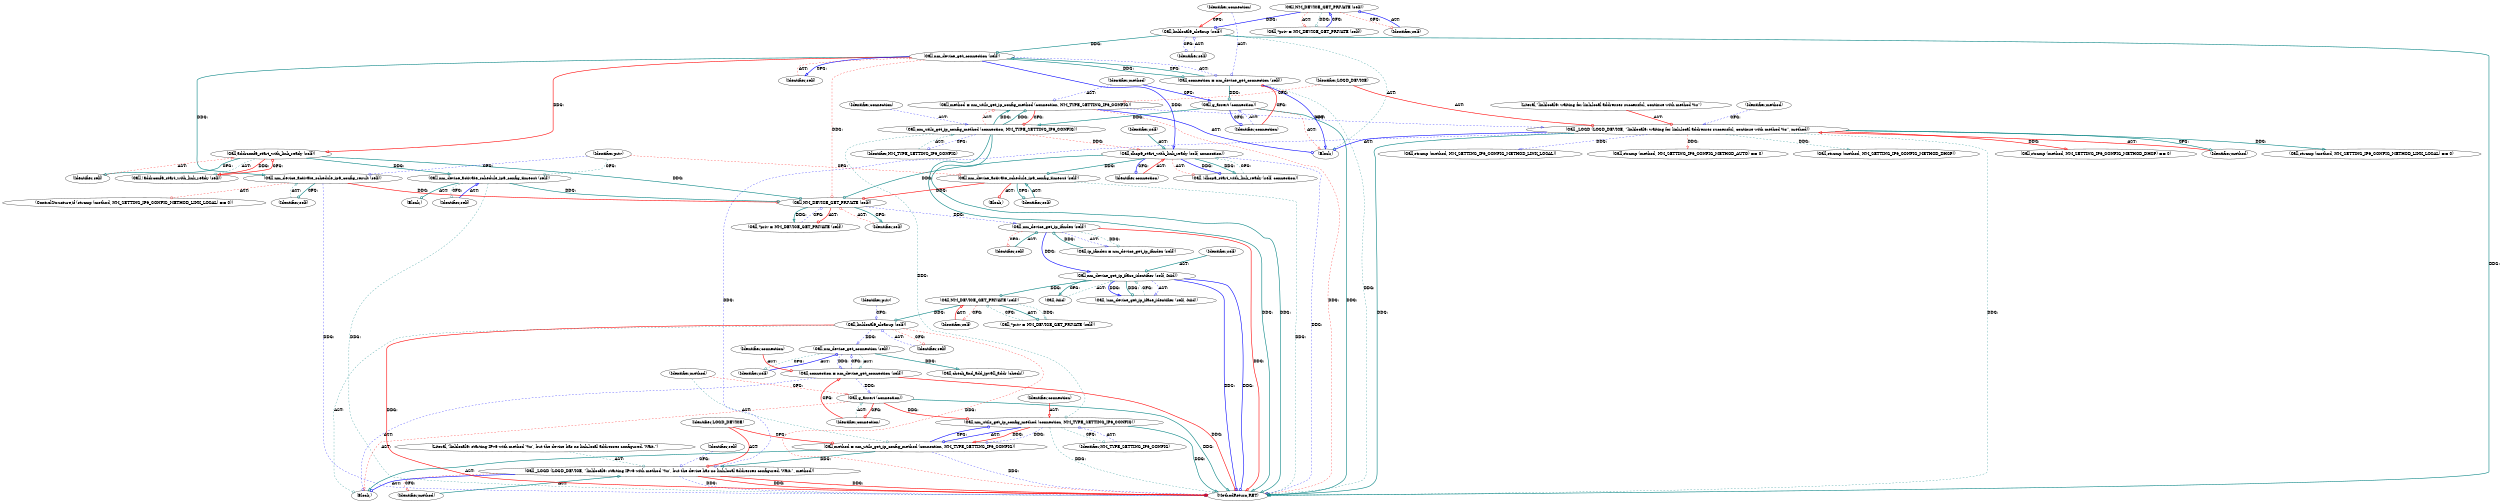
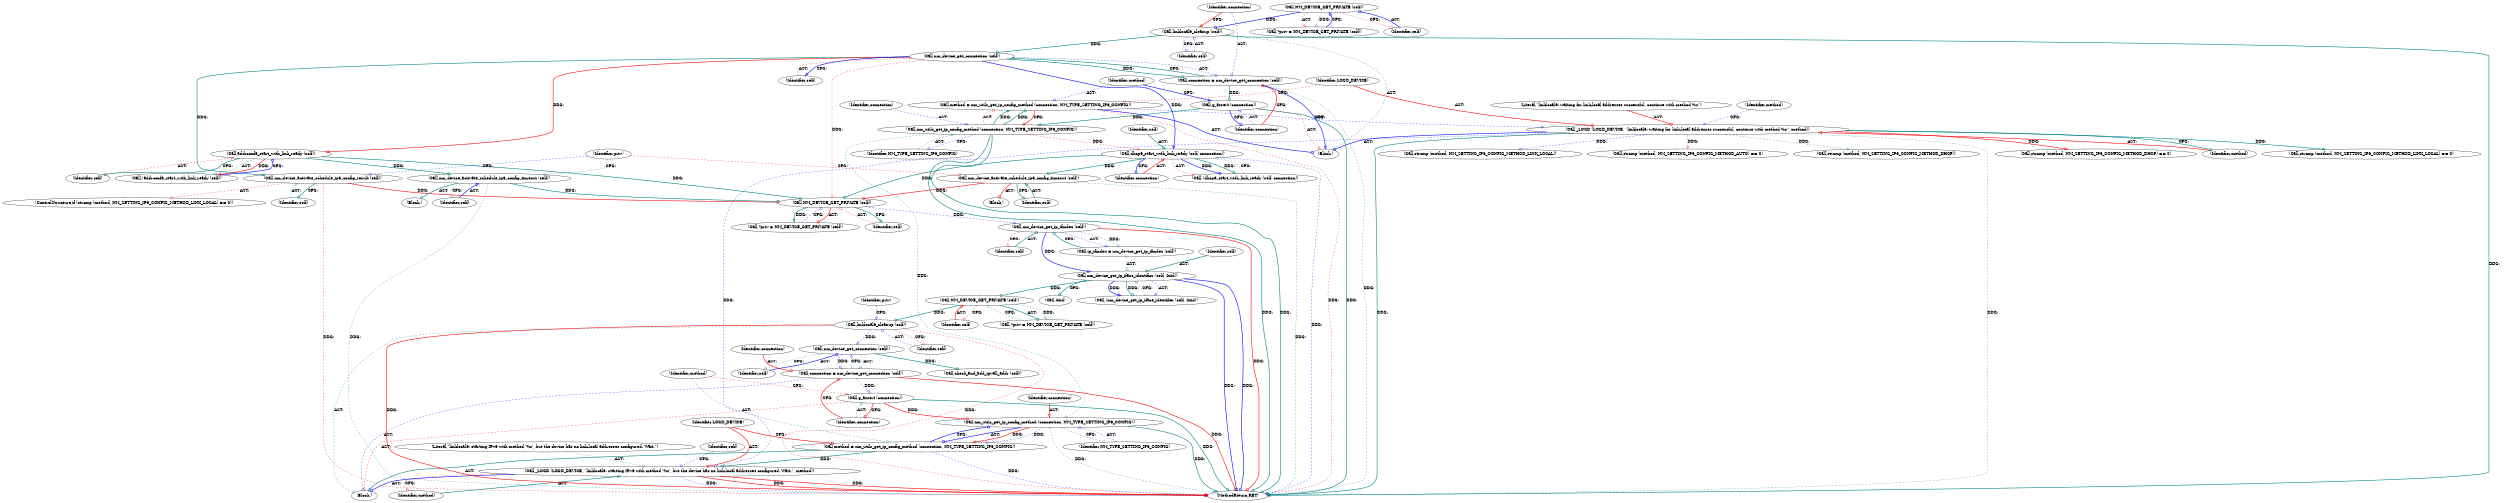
(249, 172) -> (249, 172)
(1070, 239) -> (1070, 239)
(1072, 285) -> (1072, 285)
(1088, 289) -> (1127, 263)
(983, 374) -> (983, 374)
(626, 492) -> (626, 492)
